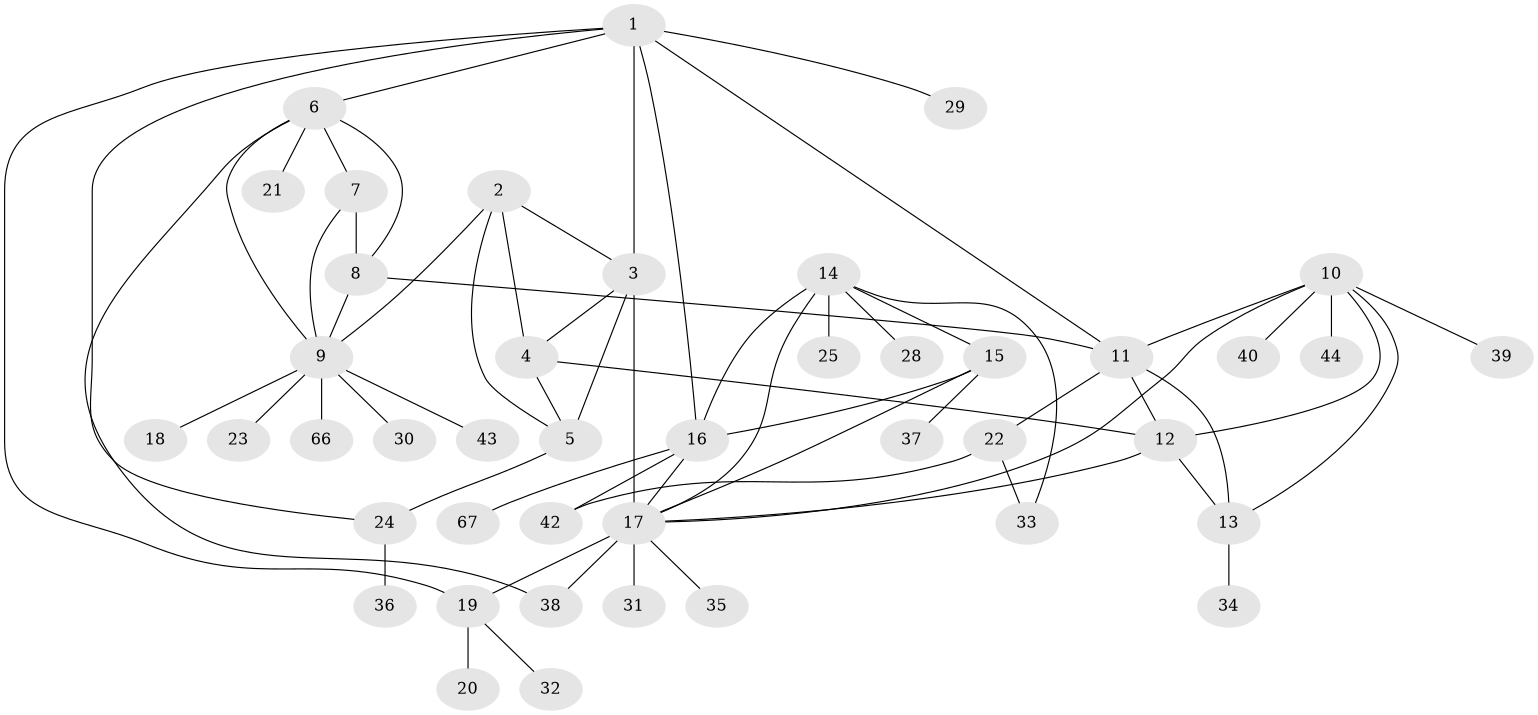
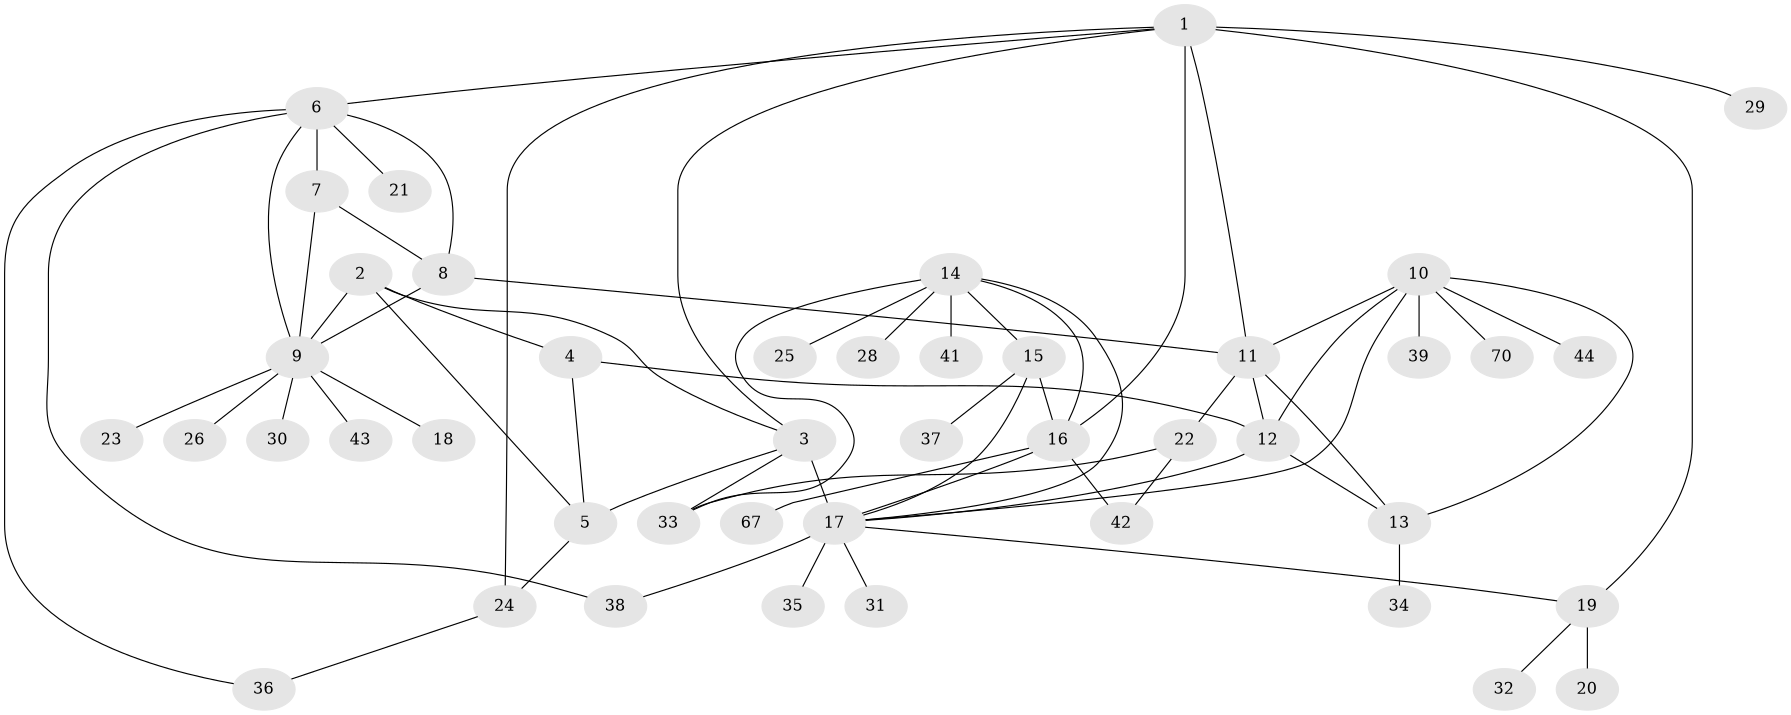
(580, 316) -> (737, 482)
none -> (951, 357)
(1248, 357) -> (1502, 357)
none -> (5, 371)
(322, 440) -> (195, 440)
